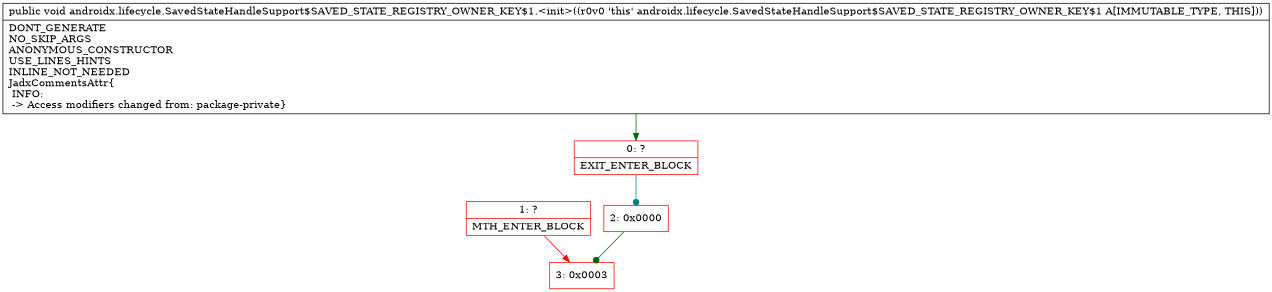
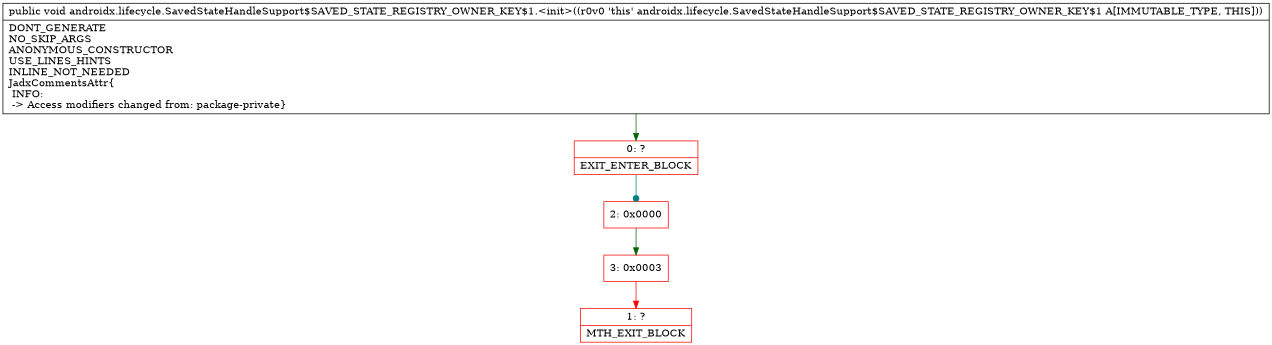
(528, 227) -> (636, 333)
(611, 245) -> (636, 238)
(554, 246) -> (636, 291)
